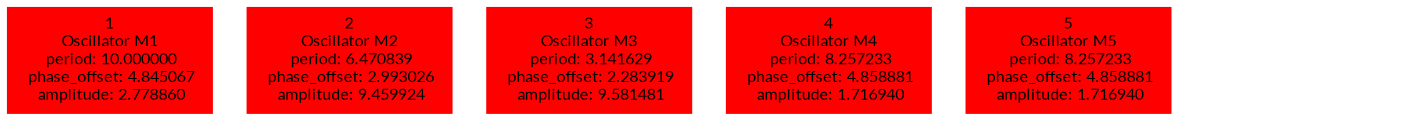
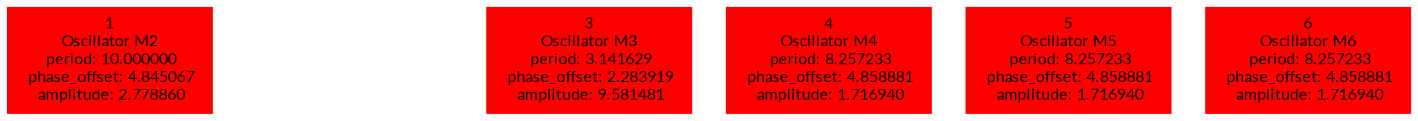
(110, 42) -> (110, 42)
(350, 60) -> none
none -> (1308, 60)
